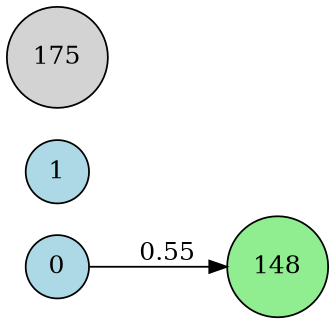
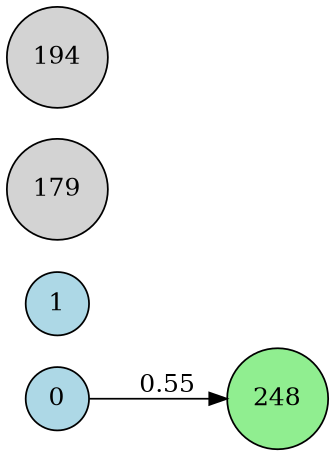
none -> (57, 57)
(57, 57) -> (57, 189)
(278, 267) -> (278, 399)
